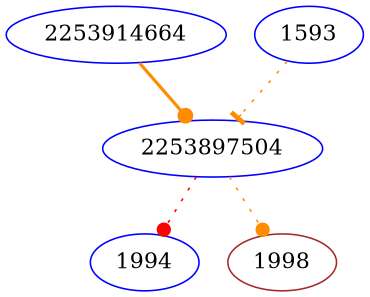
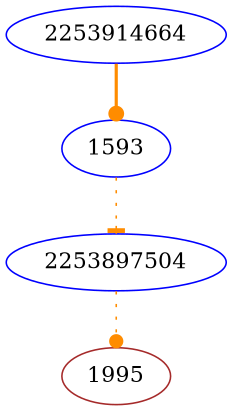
(160, 87) -> (116, 85)
(145, 262) -> none
(282, 262) -> (116, 376)
